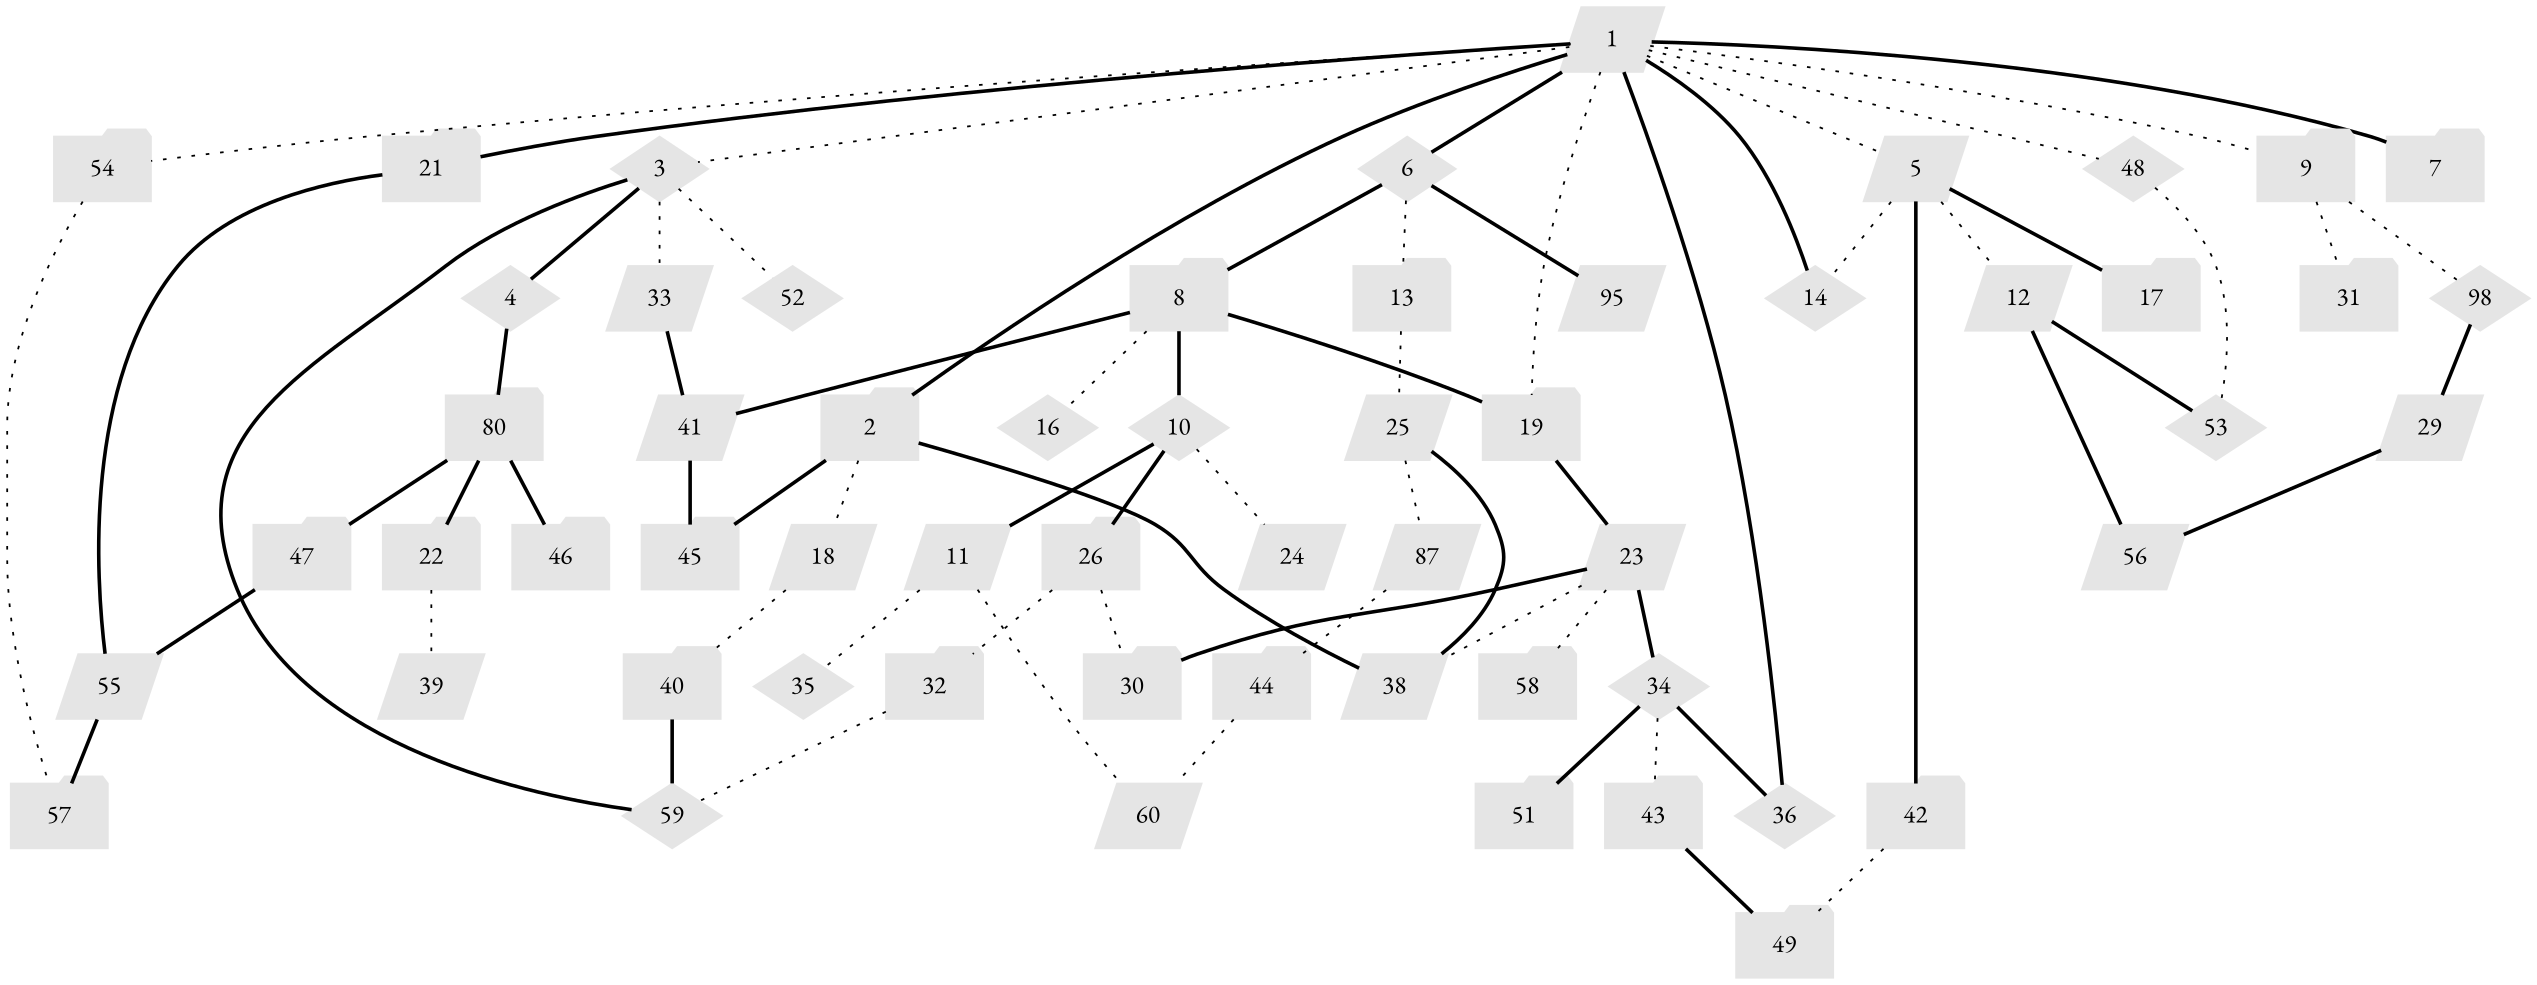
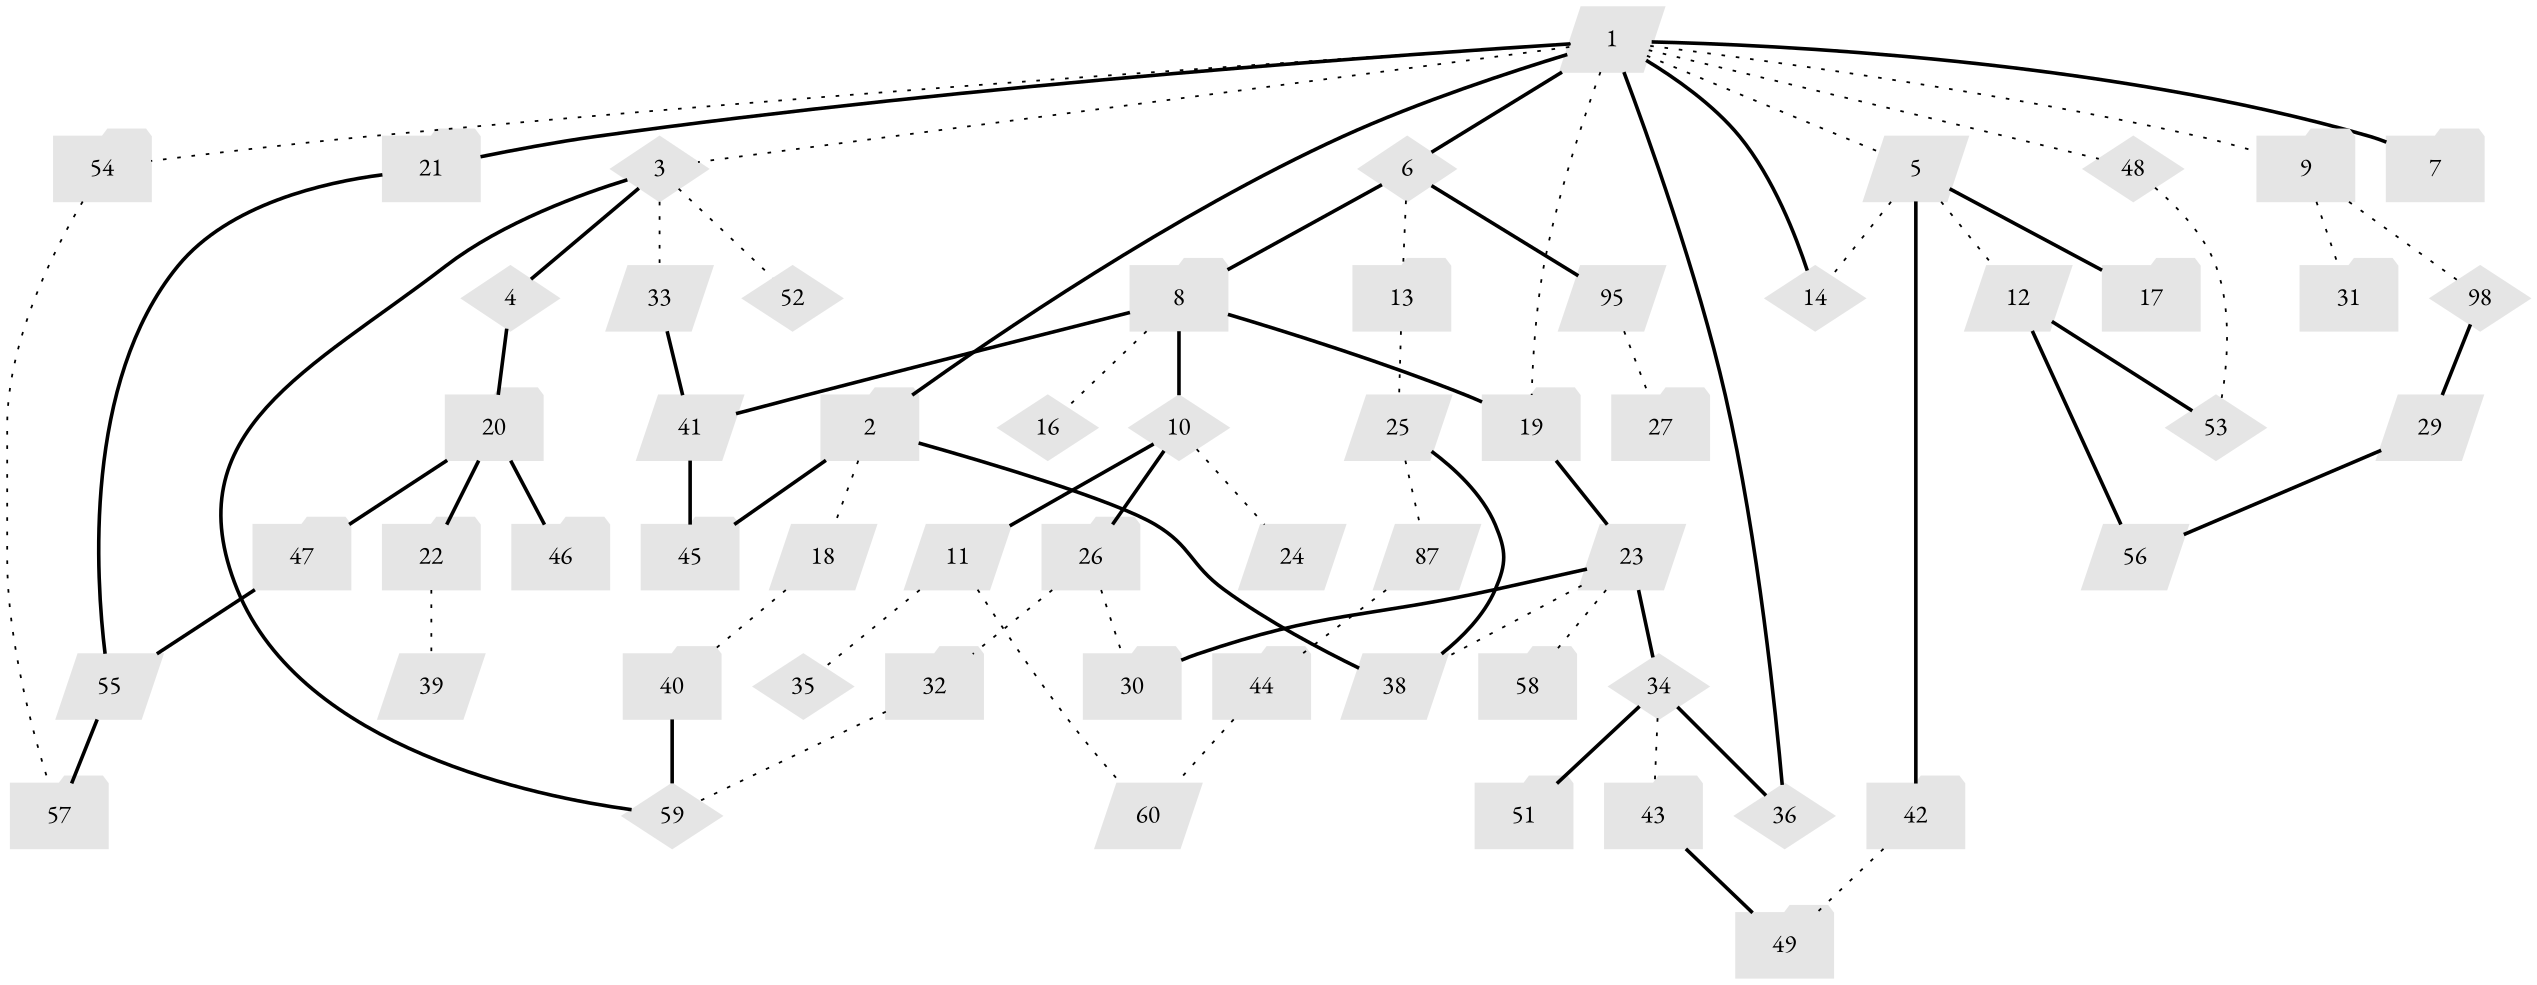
(494, 428) -> (494, 428)
none -> (1661, 428)
